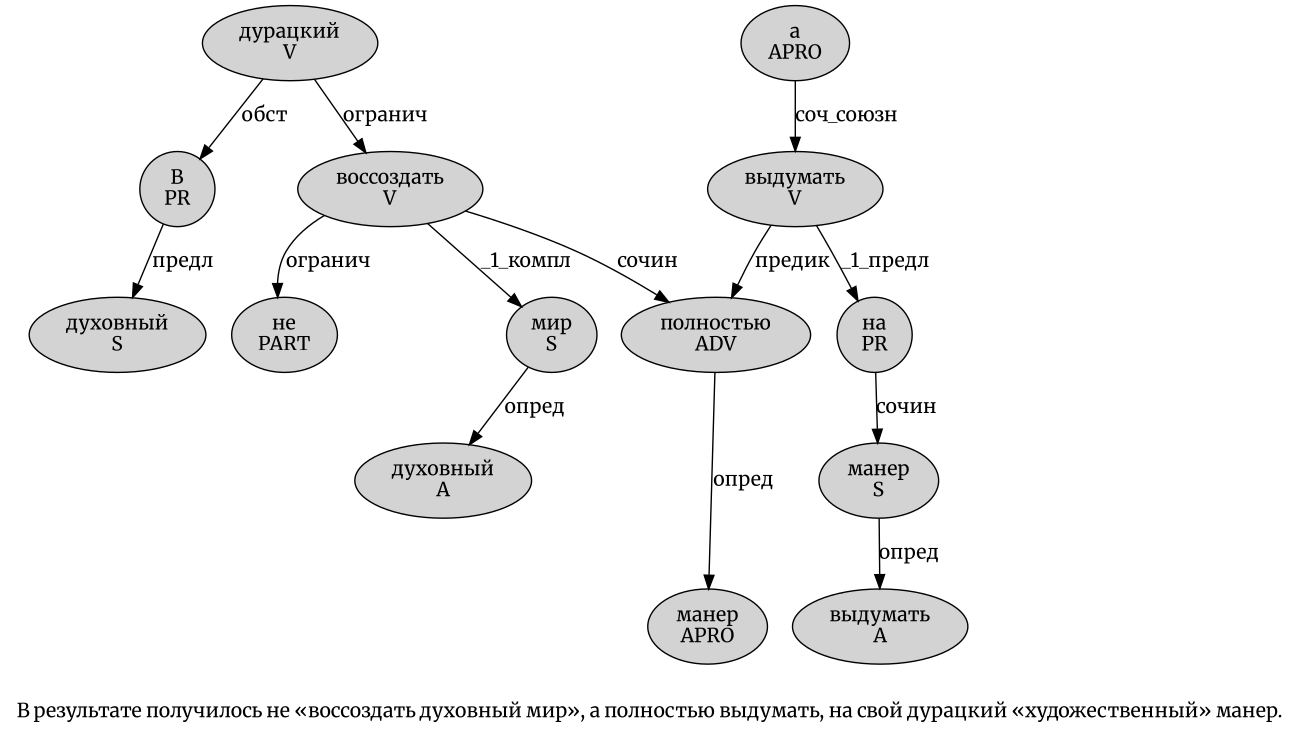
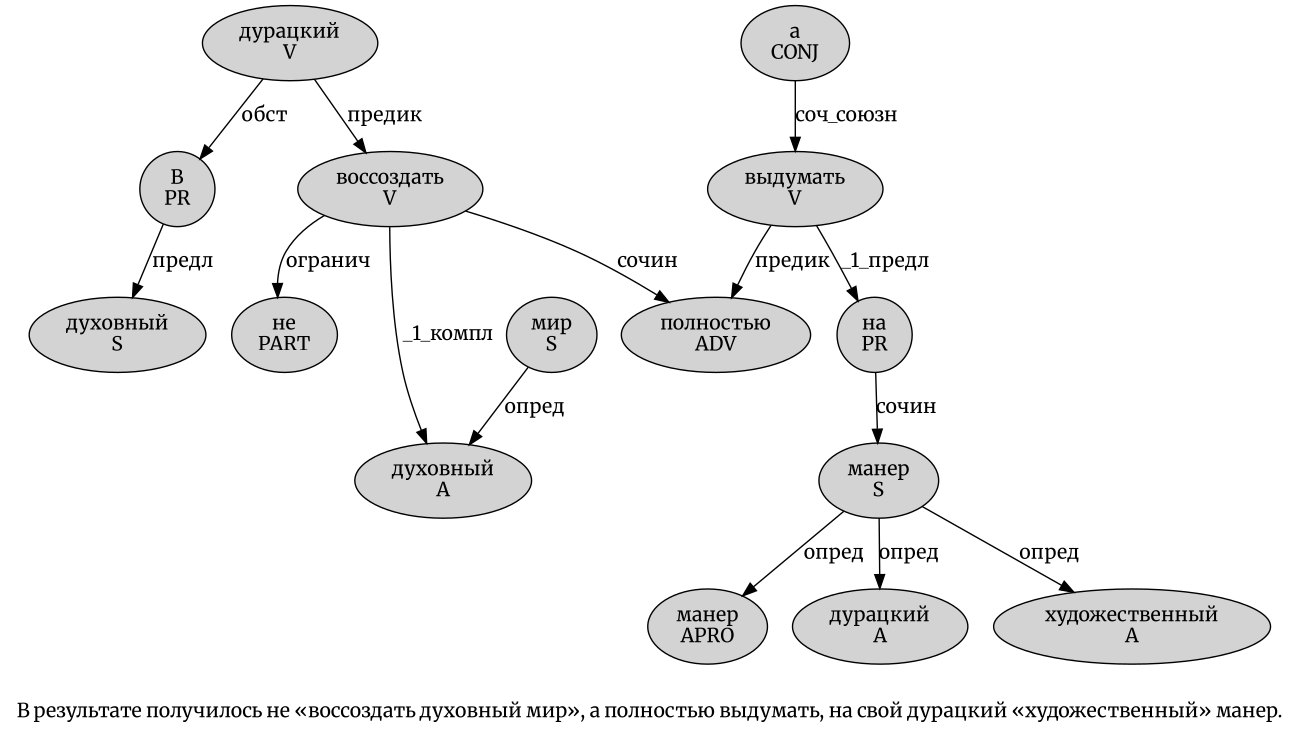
(795, 43) -> (795, 43)
(385, 116) -> (385, 116)
(469, 261) -> (396, 330)
(712, 474) -> (799, 549)
(880, 627) -> (880, 627)
none -> (1132, 627)
